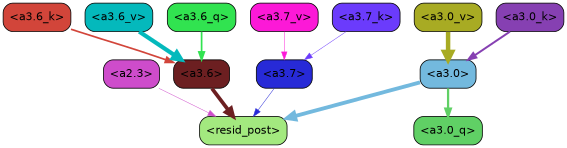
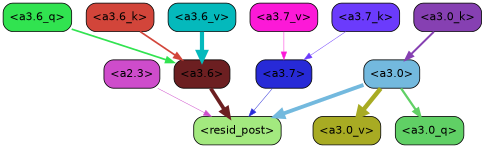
(448, 42) -> (372, 99)
